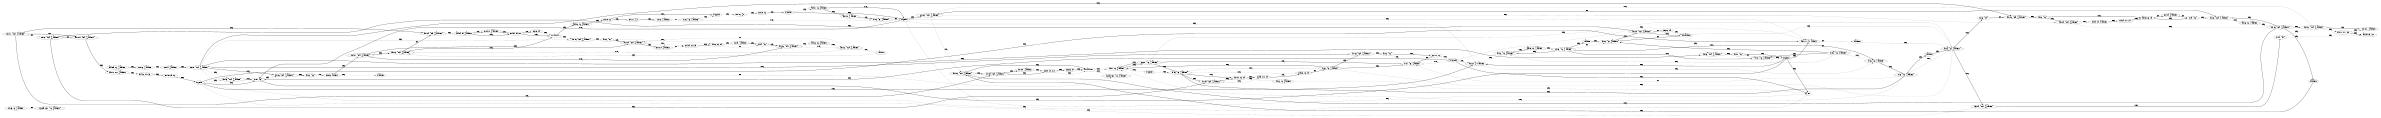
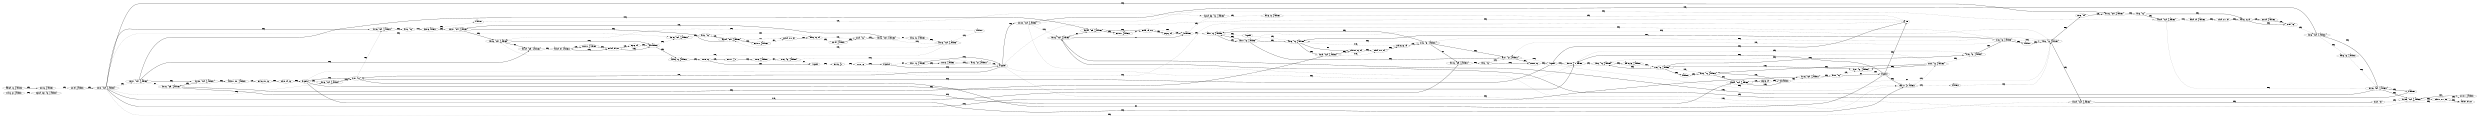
(1259, 80) -> (1245, 16)
none -> (122, 85)
